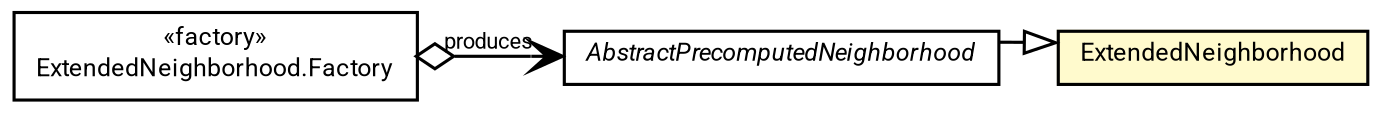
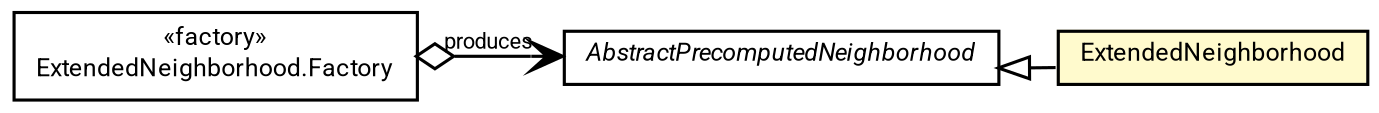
(1011, 42) -> (1043, 68)
